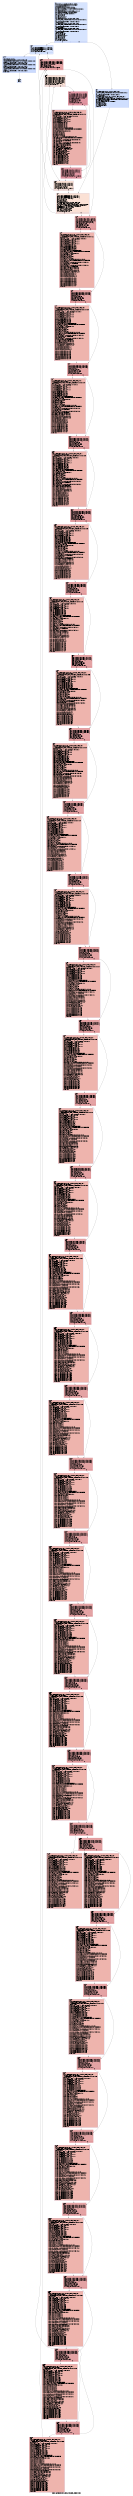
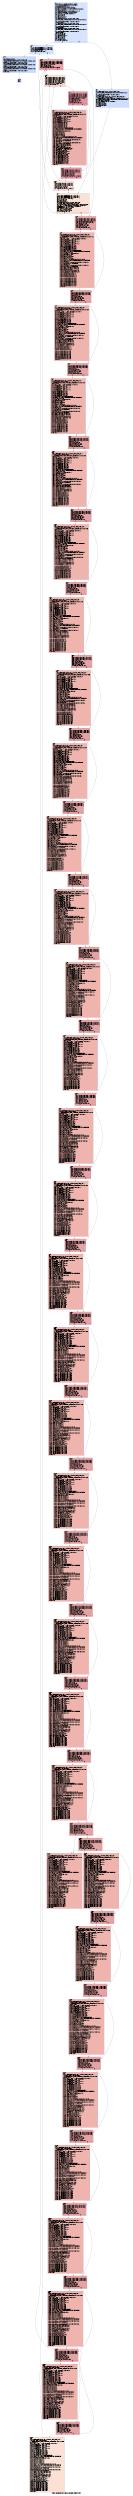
(47, 2465) -> (47, 2465)
